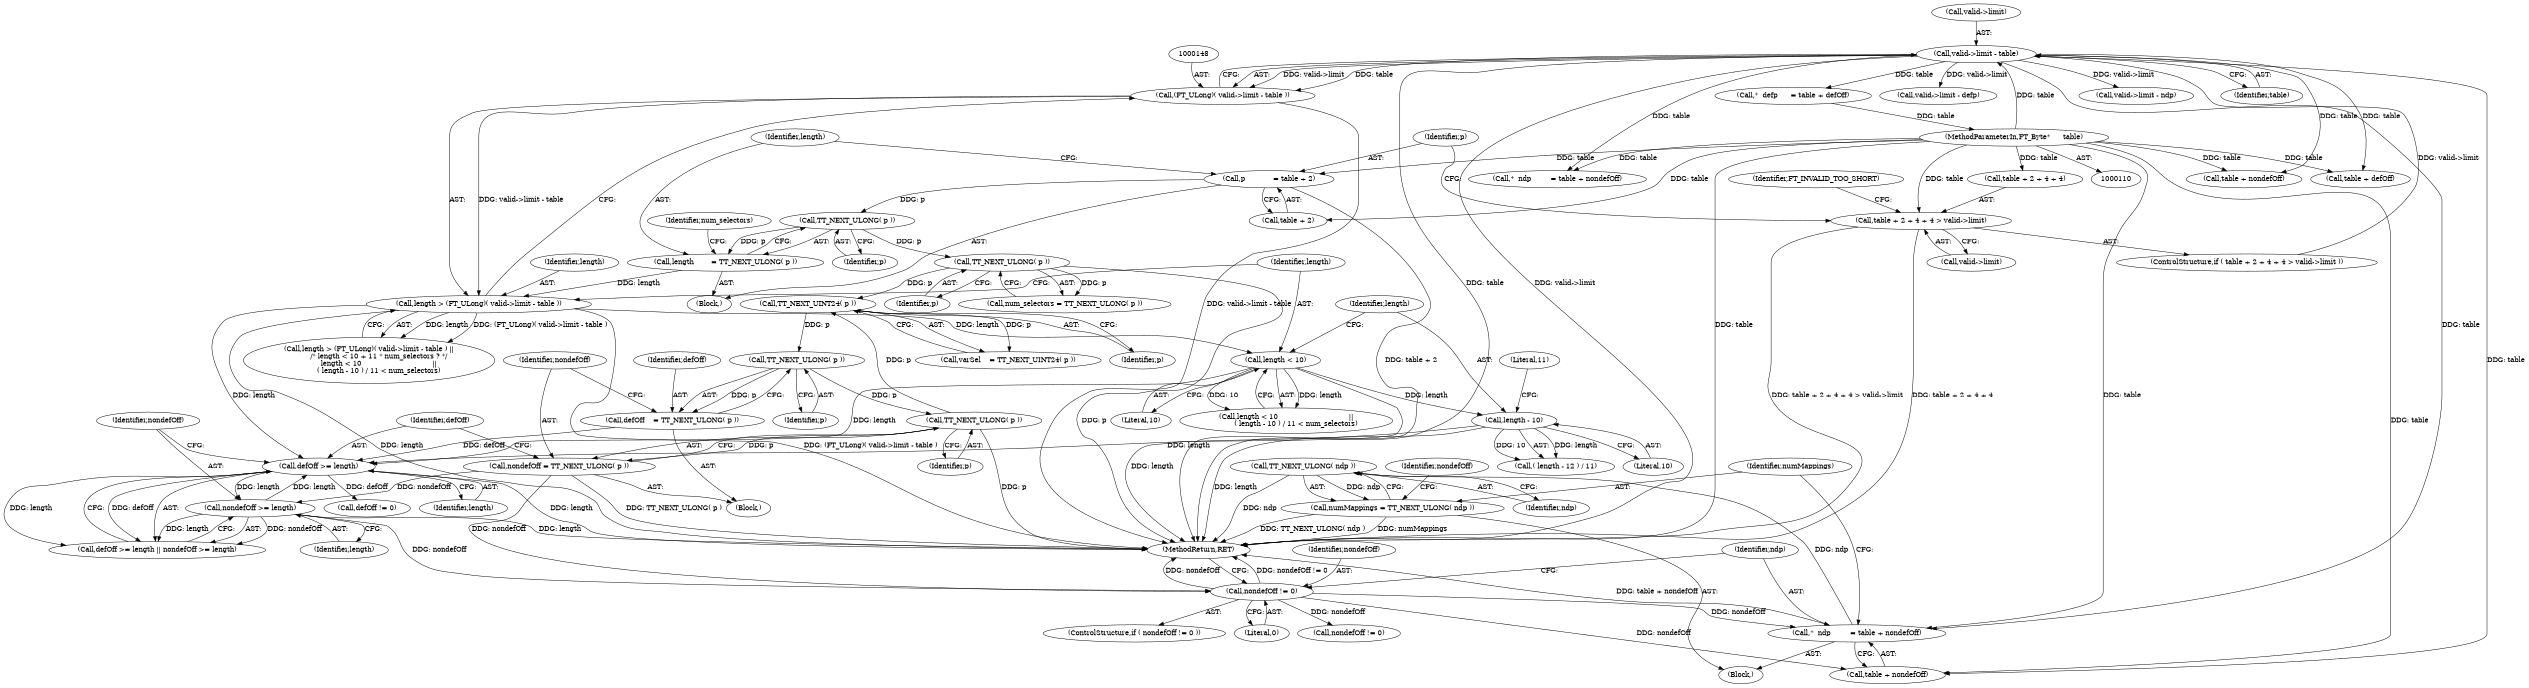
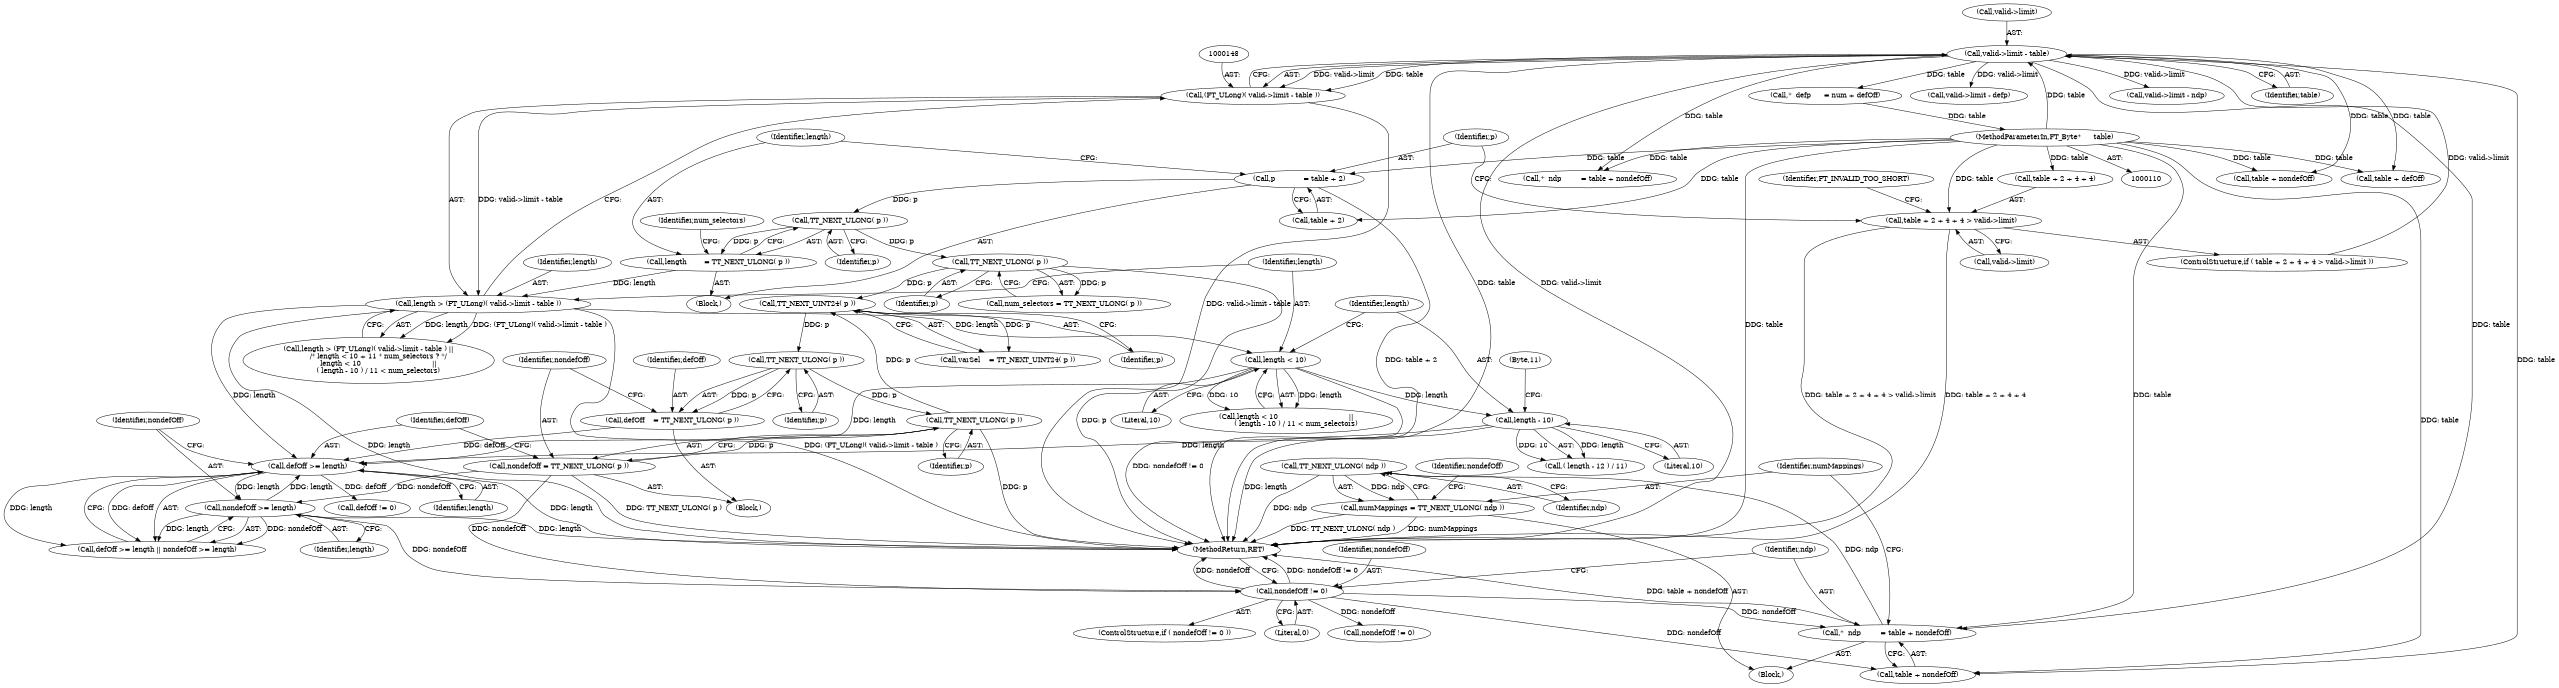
(1793, 96) -> (1825, 96)
(1530, 360) -> (1525, 360)
(1152, 467) -> (1168, 467)
